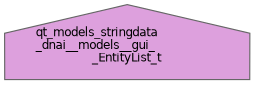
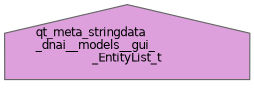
(127, 46) -> (127, 46)
